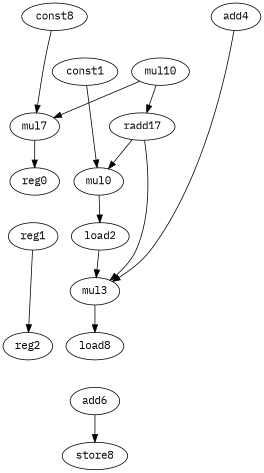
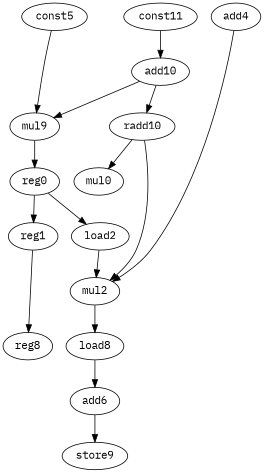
(55, 17) -> (55, 17)
none -> (161, 17)
(85, 72) -> none
(161, 72) -> (161, 72)
(35, 127) -> (35, 127)
(142, 127) -> (142, 127)
none -> (34, 205)
(99, 205) -> (64, 206)
(95, 291) -> (95, 291)
(28, 346) -> (28, 346)
none -> (95, 370)
(95, 456) -> (95, 456)
